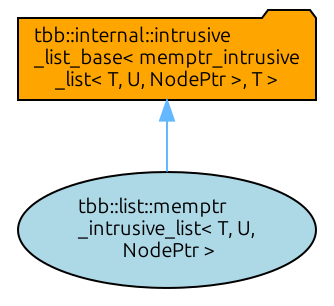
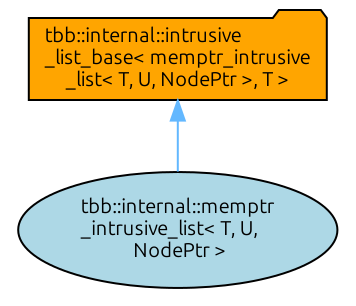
(167, 230) -> (178, 230)
